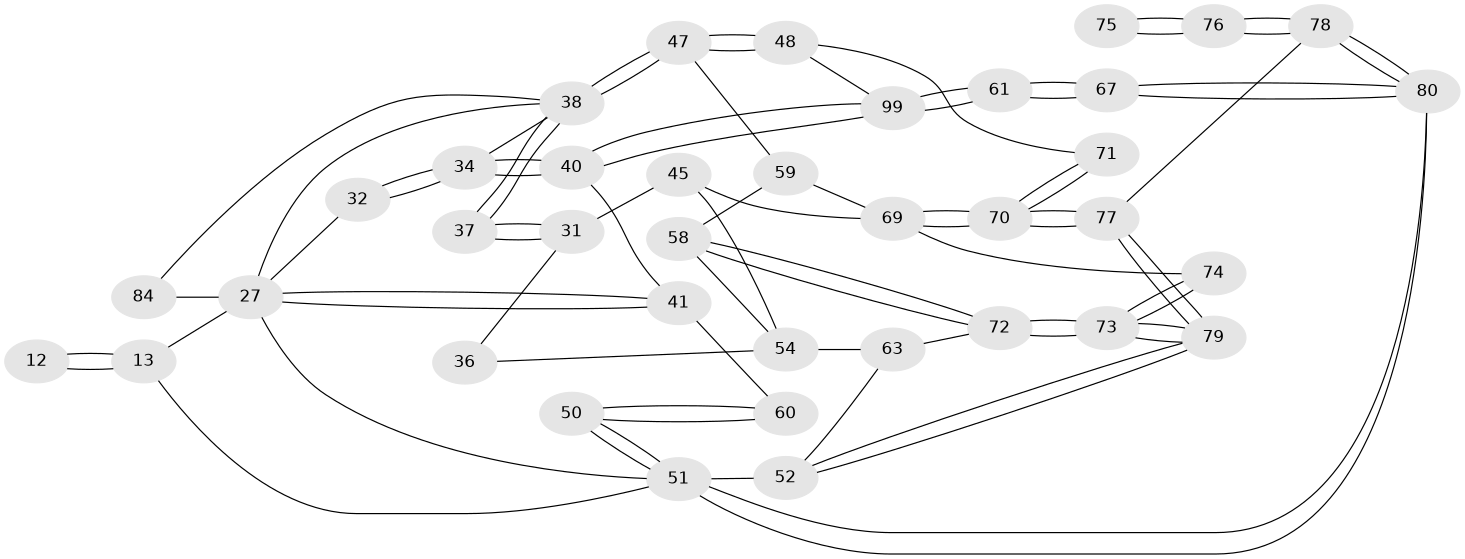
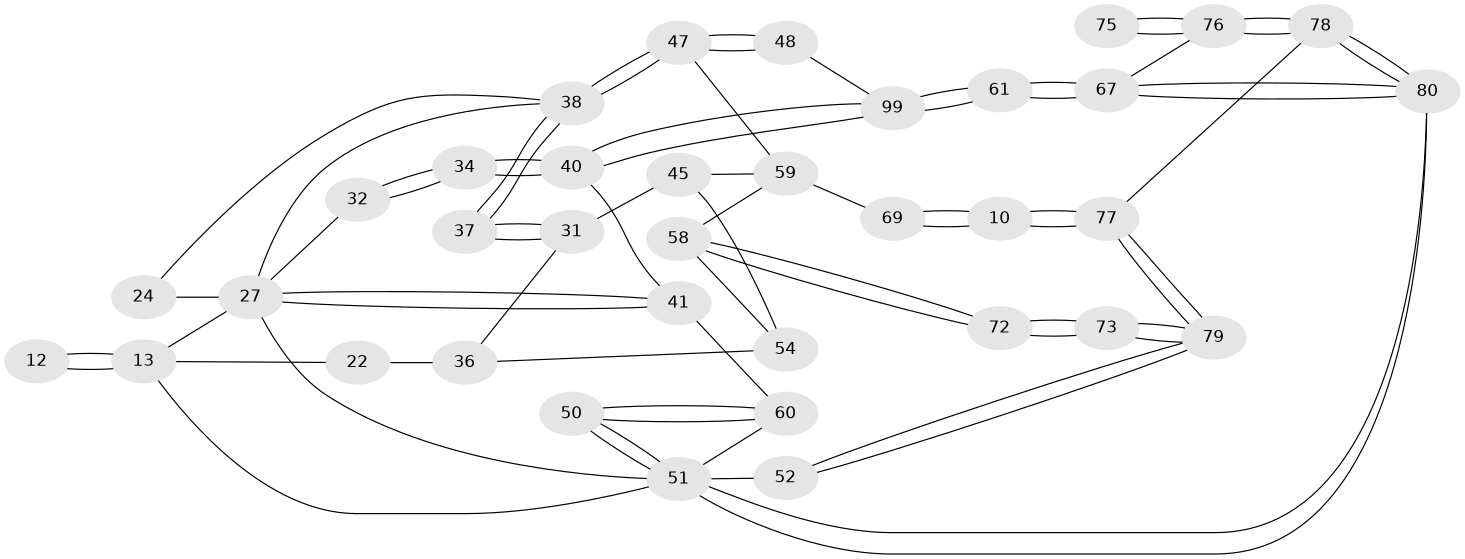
none -> (1160, 58)
(518, 136) -> none
(1107, 155) -> none
(781, 211) -> (733, 174)
(1000, 219) -> (1000, 219)
(1214, 273) -> none
(144, 297) -> (144, 297)
(893, 350) -> none
none -> (358, 363)
none -> (733, 446)
